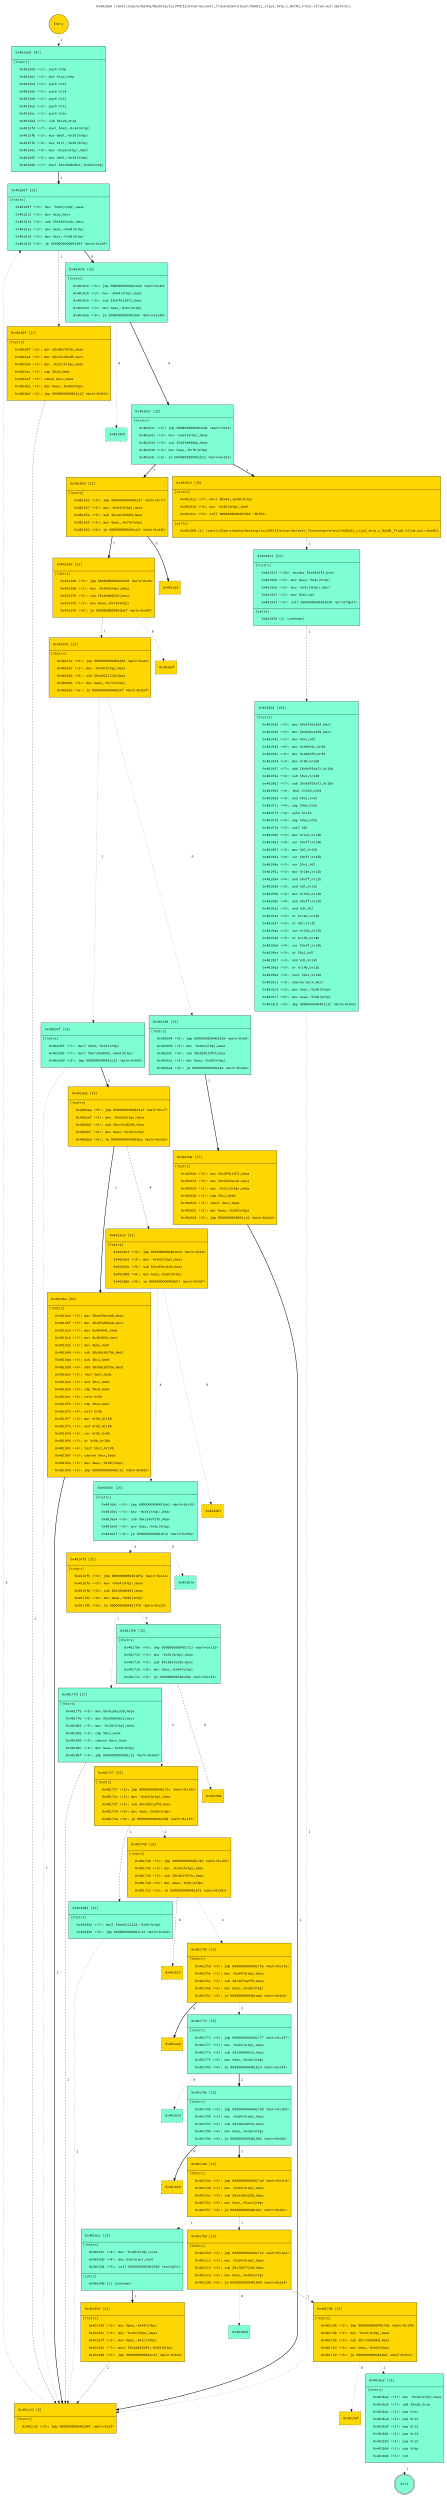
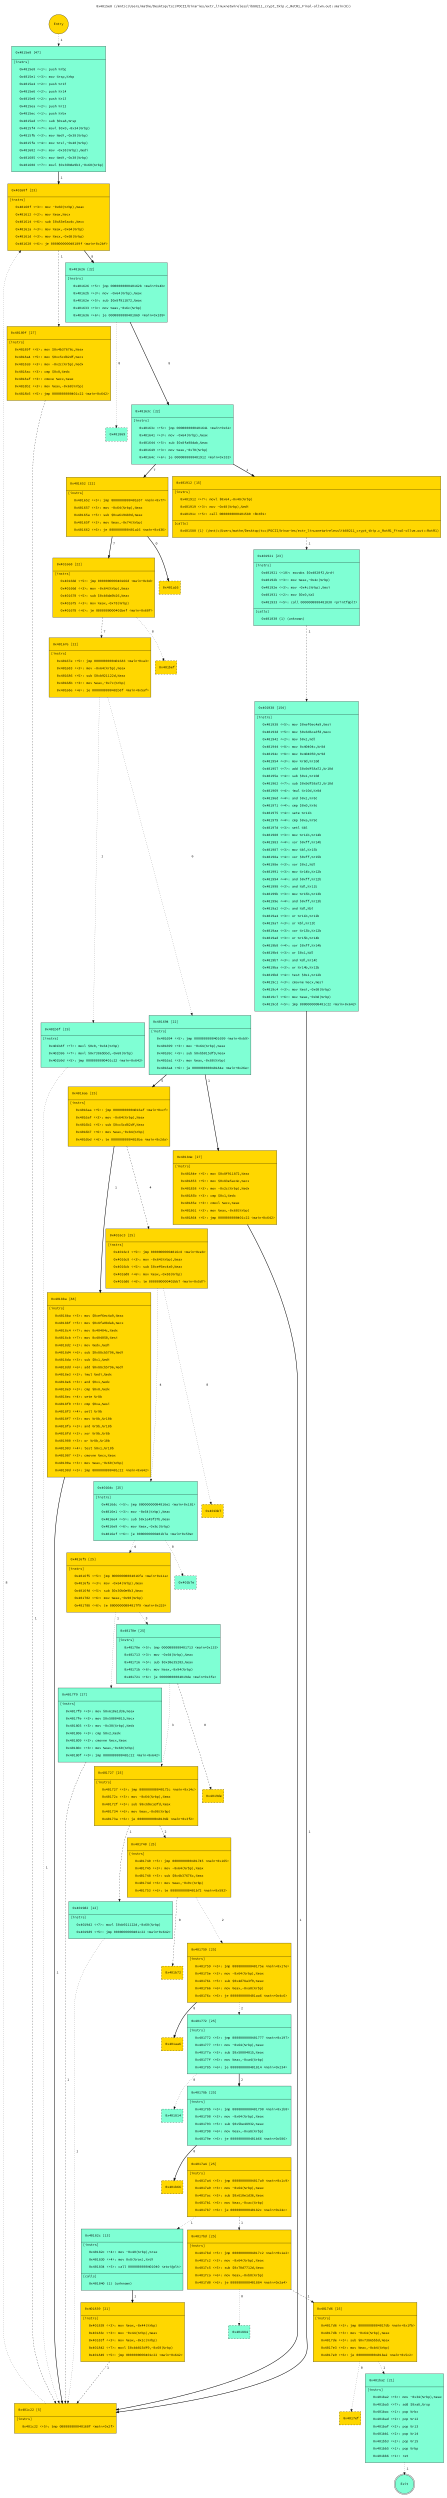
(59, 217) -> (59, 217)
(104, 1076) -> (160, 1080)
(307, 1783) -> (307, 1783)
(239, 2150) -> none
